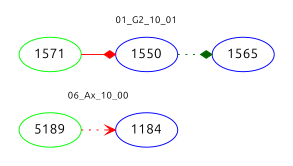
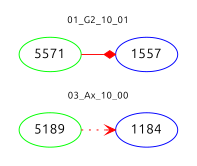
(50, 54) -> (50, 54)
(147, 54) -> (147, 54)
(243, 54) -> none
(98, 96) -> (98, 96)
